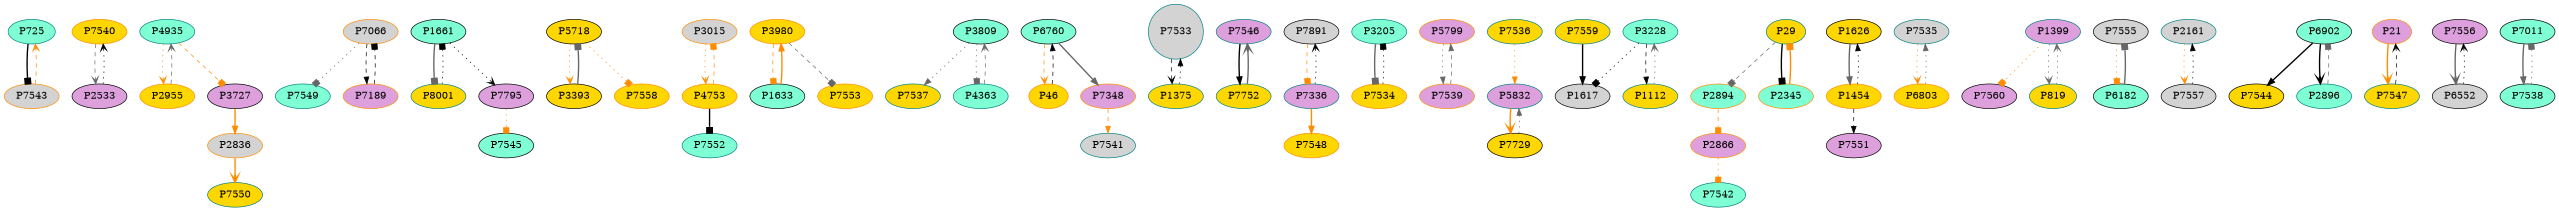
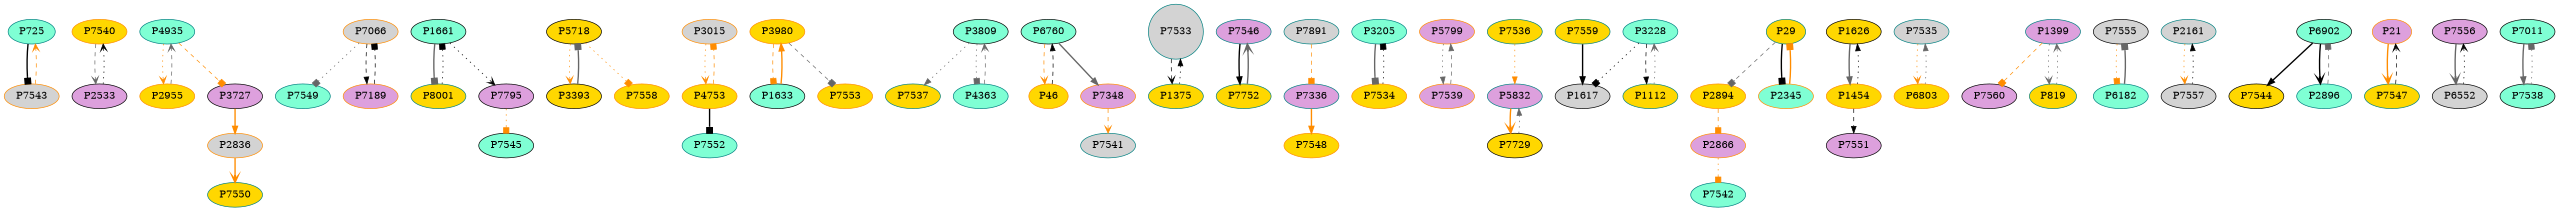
(1311, 32) -> (1311, 32)
(2024, 61) -> (2024, 61)
(1316, 67) -> none
(1718, 96) -> (1718, 96)
(2121, 96) -> (2121, 96)
(1108, 118) -> (1108, 118)
